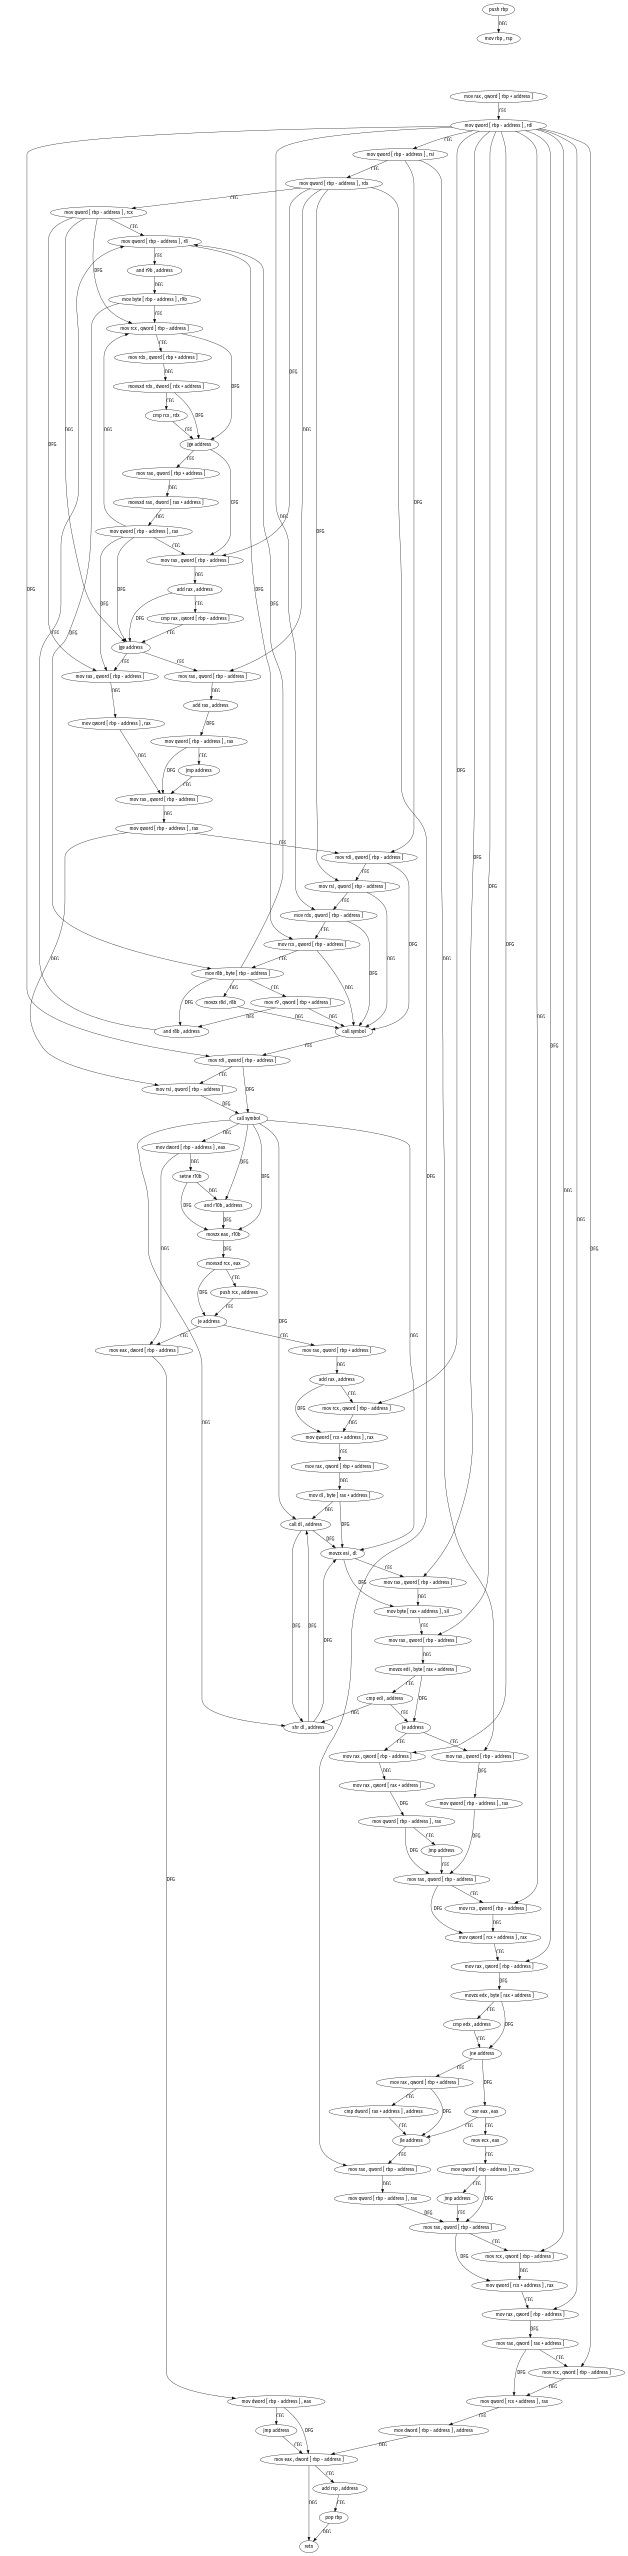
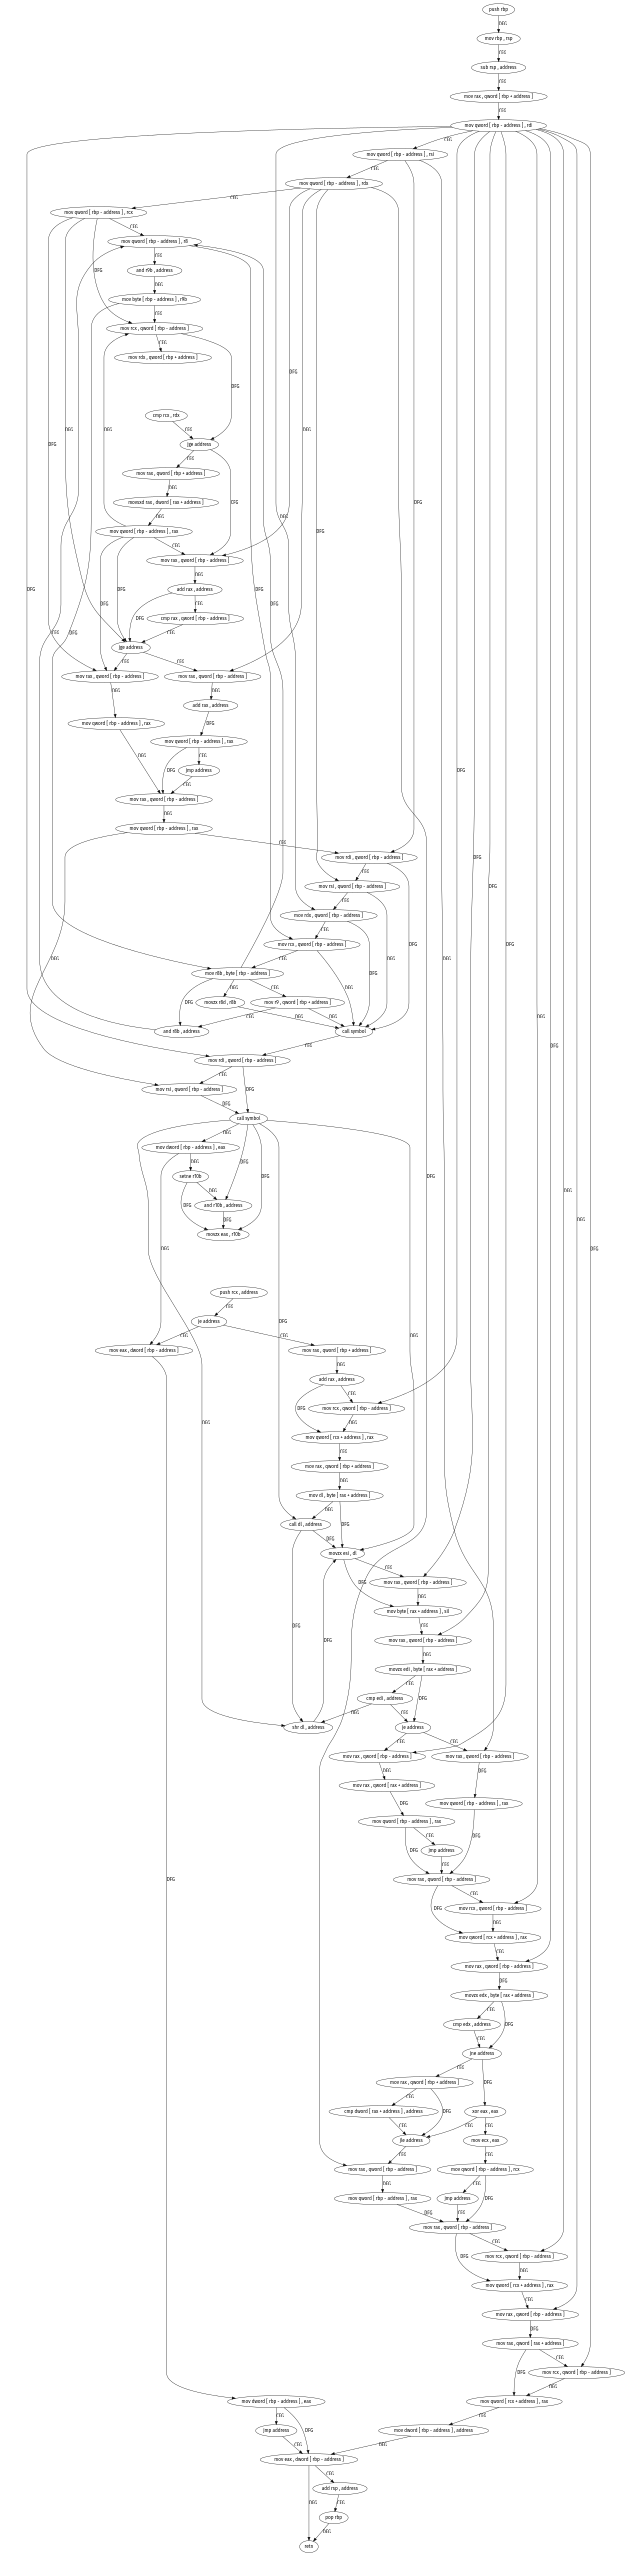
none -> (499, 68)
(166, 387) -> none
(250, 1017) -> (250, 1017)
(223, 1264) -> none
(308, 1628) -> none
